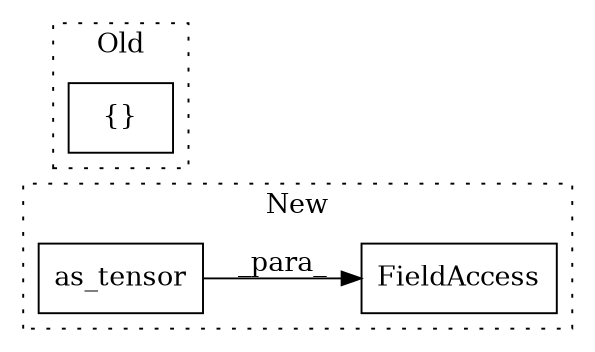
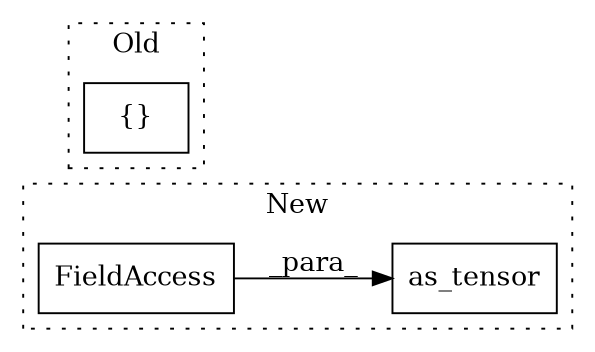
(272, 278) -> (303, 278)
